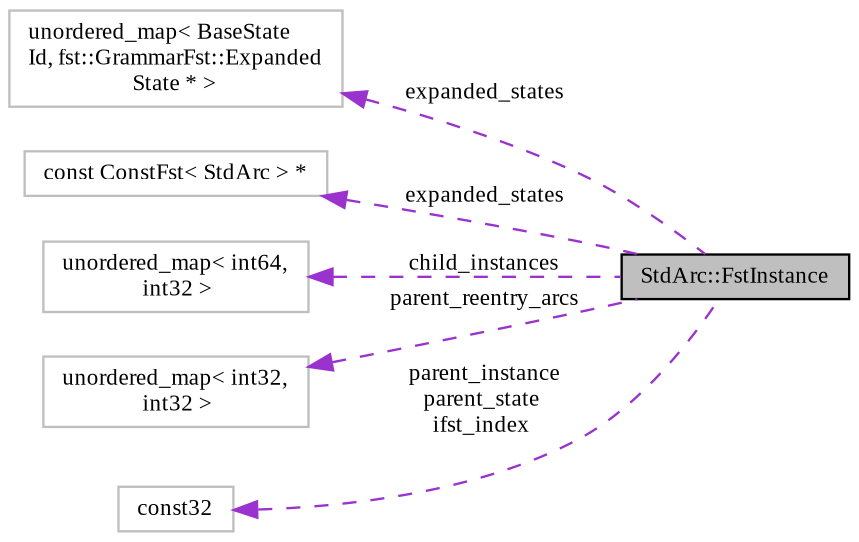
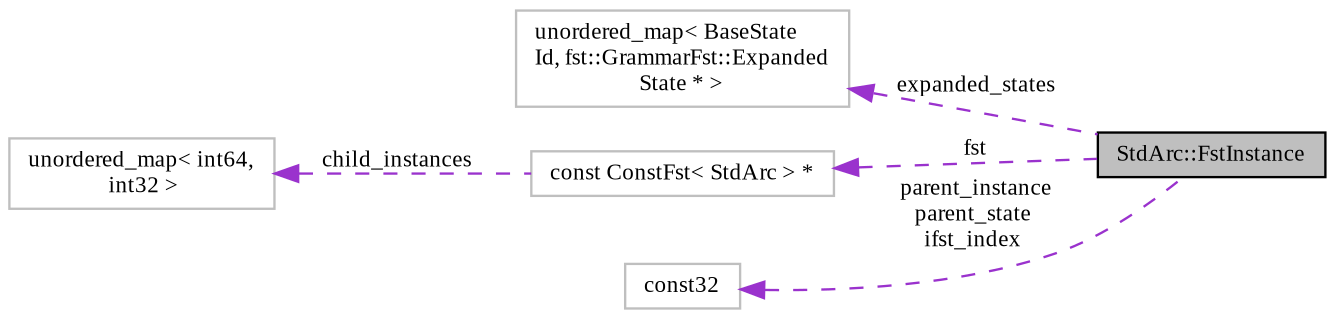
(482, 196) -> (974, 149)
(477, 277) -> (415, 174)
(176, 392) -> none
